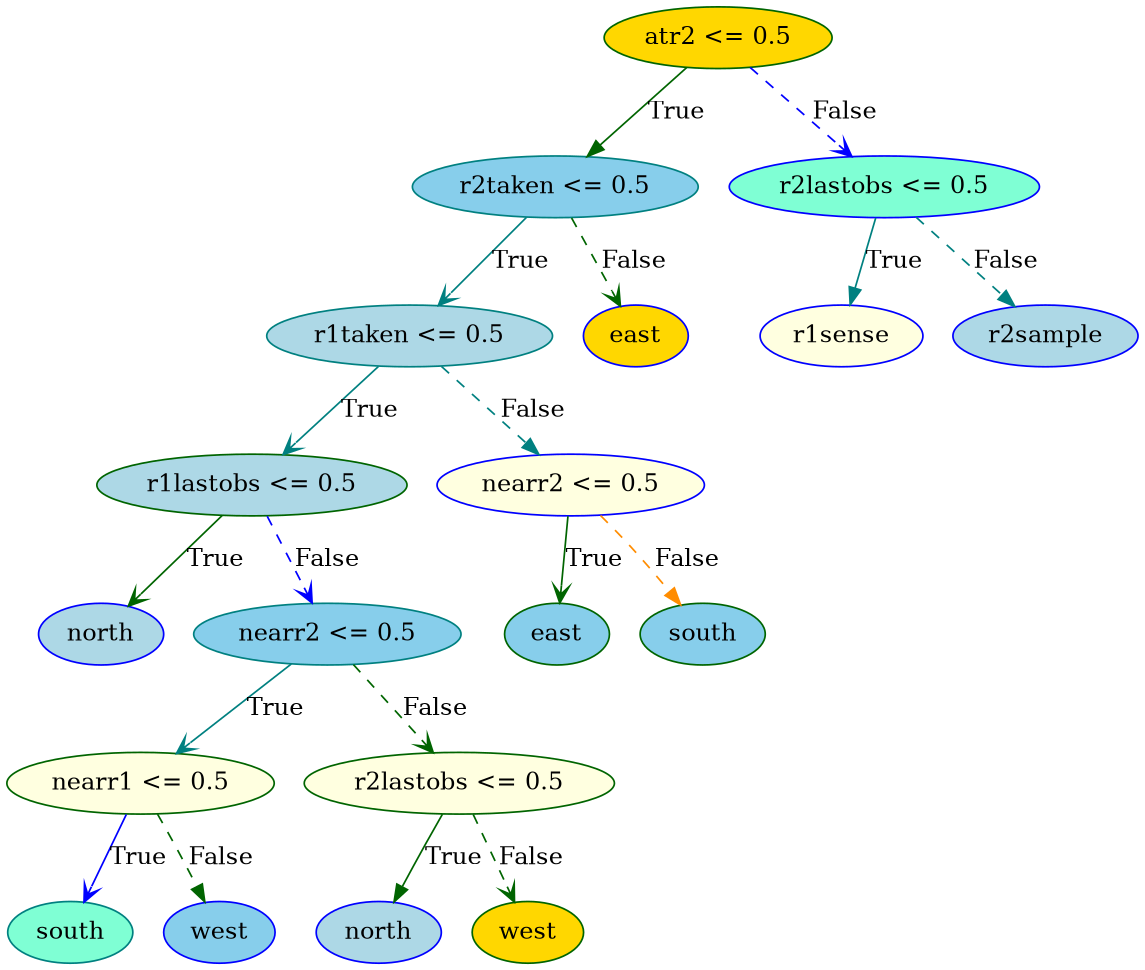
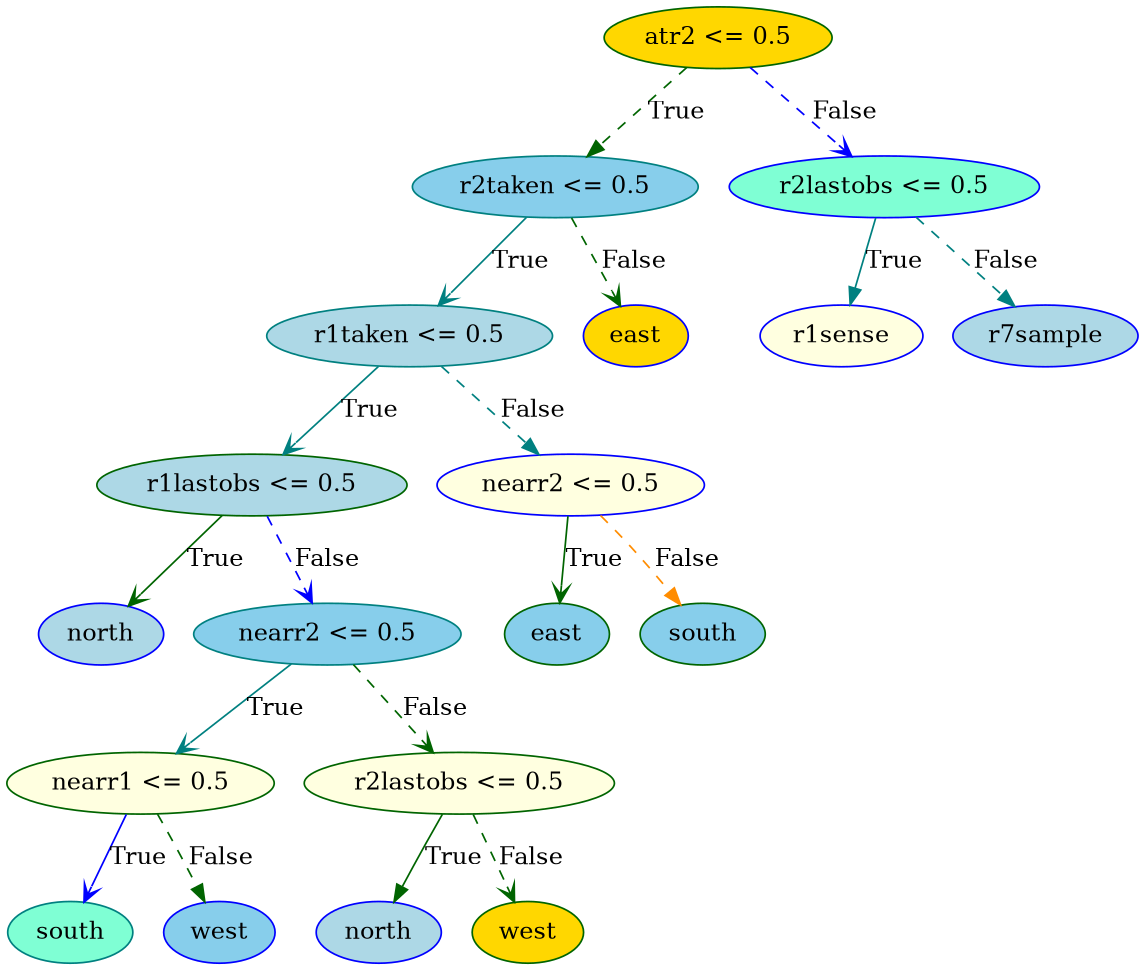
(643, 106) -> (643, 106)
(1045, 336) -> (1045, 336)
